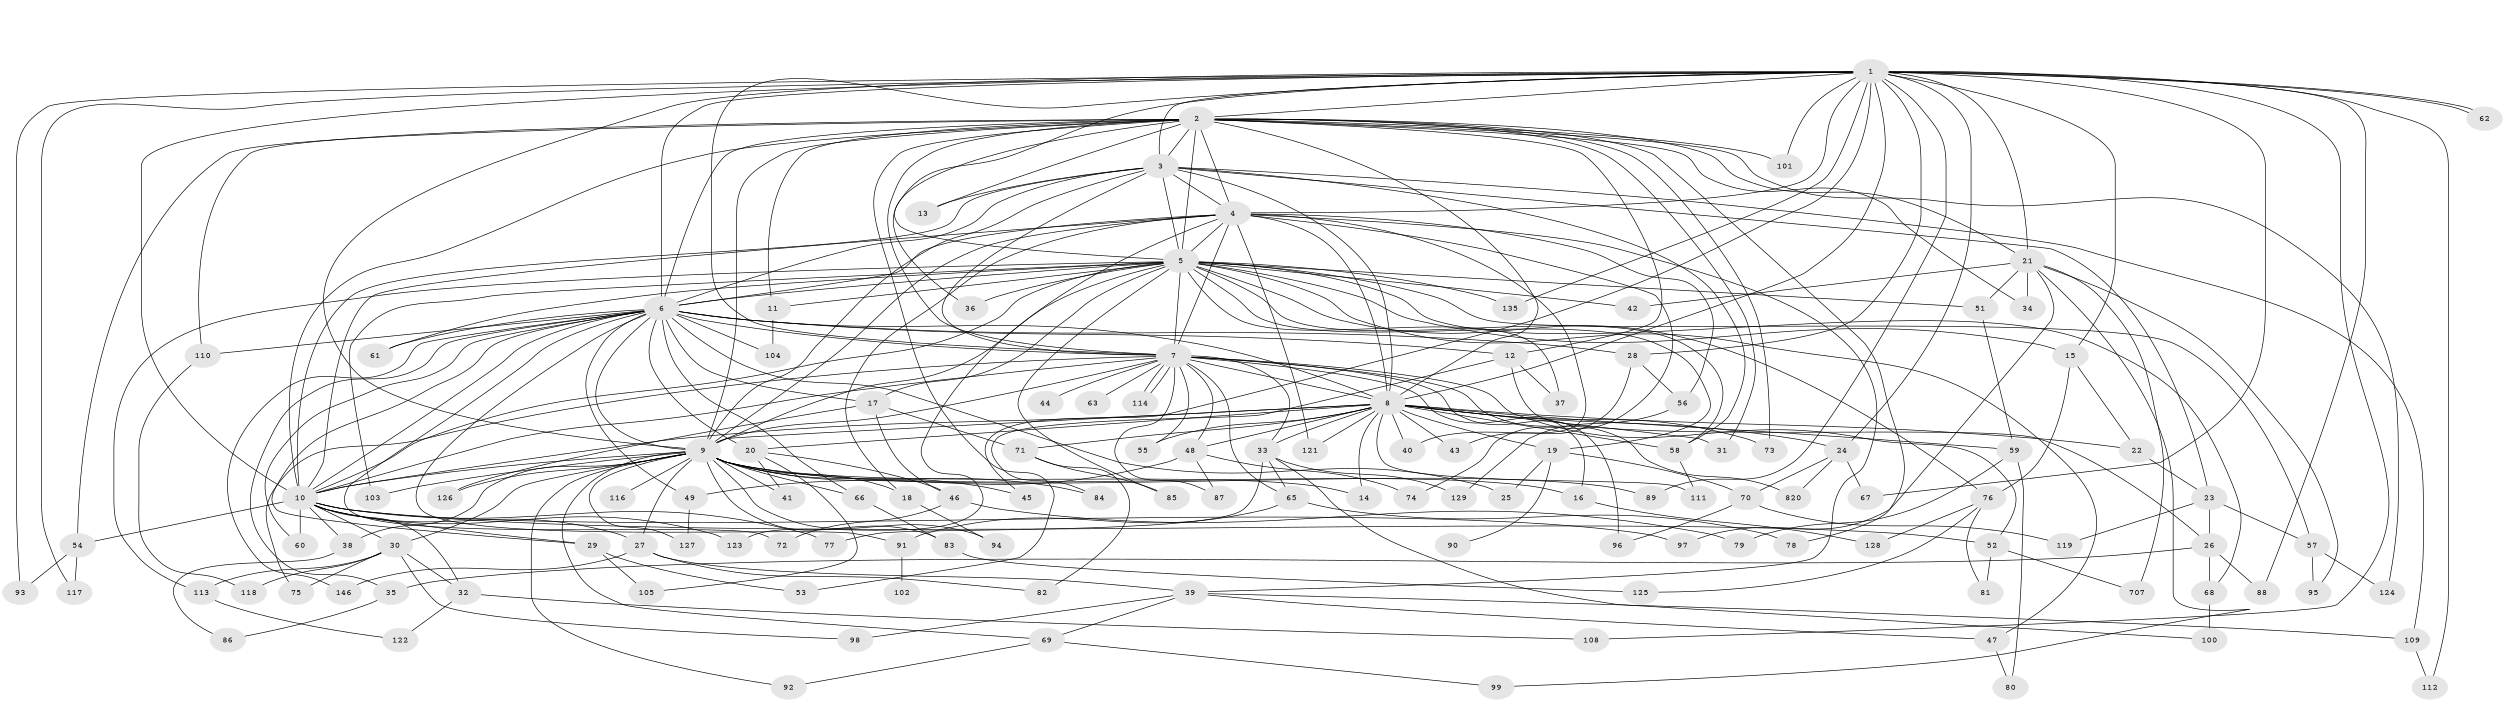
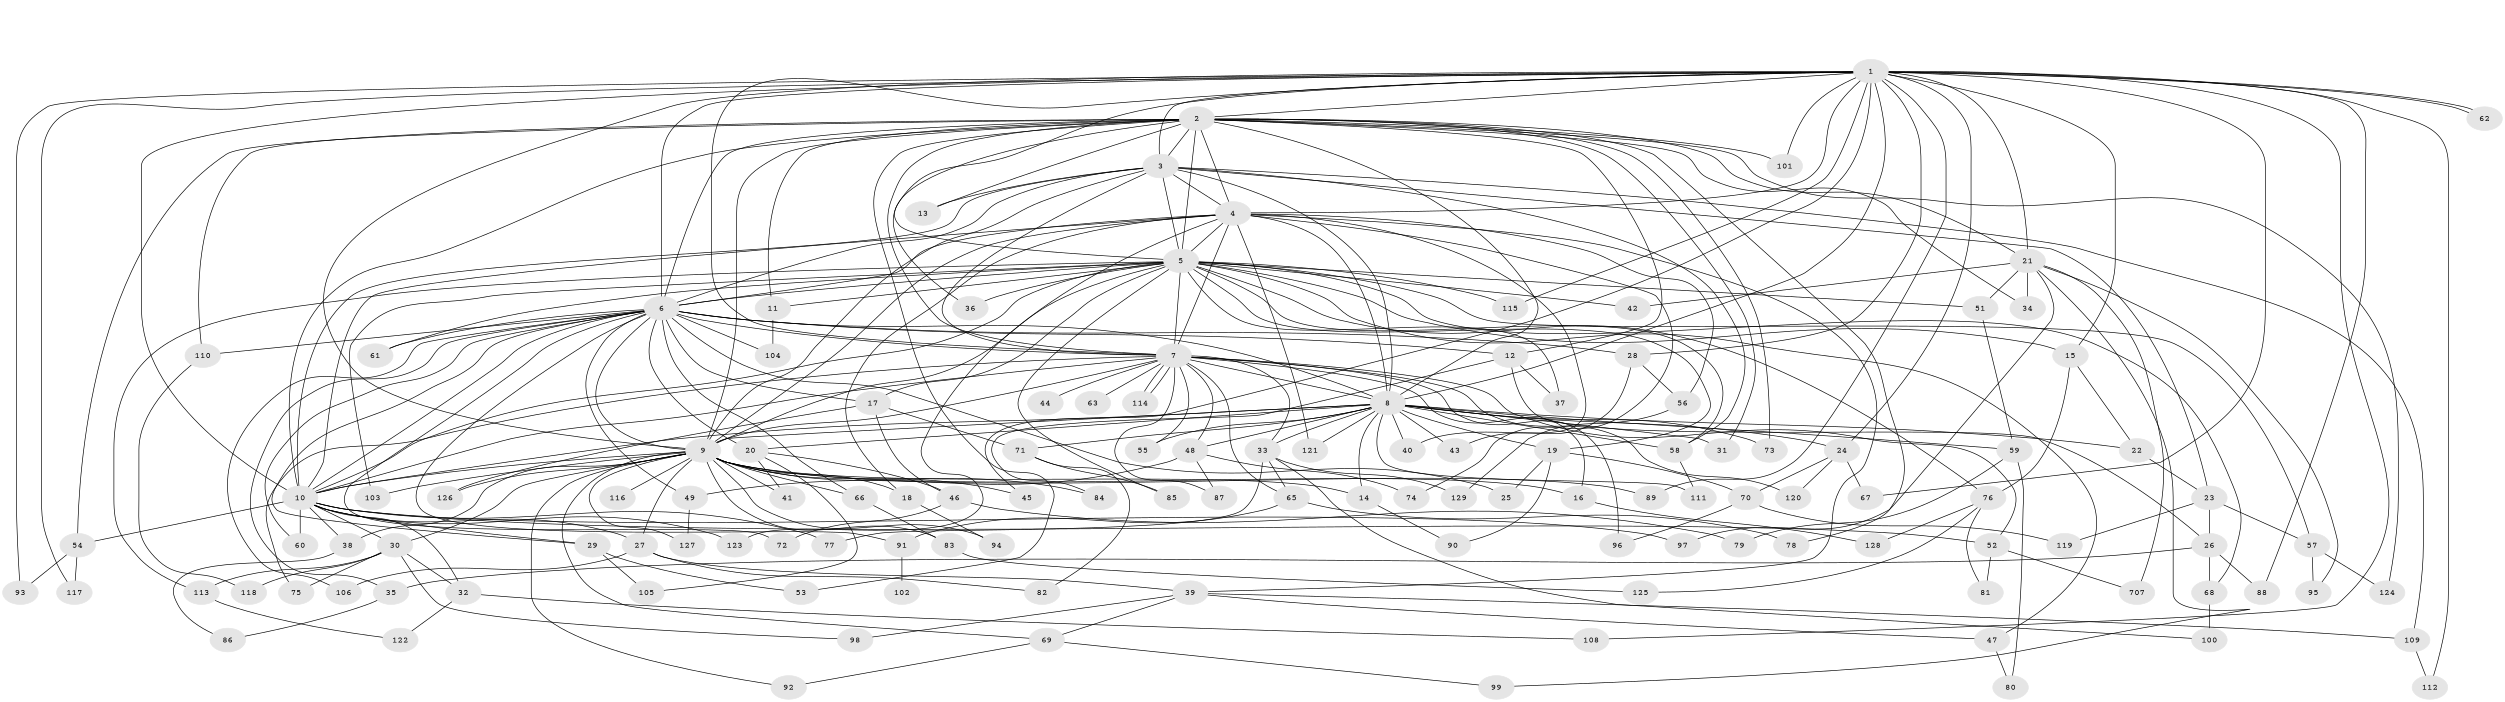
(1510, 308) -> (1510, 308)
(1793, 498) -> (1793, 498)
none -> (1409, 522)
(344, 593) -> (344, 593)
